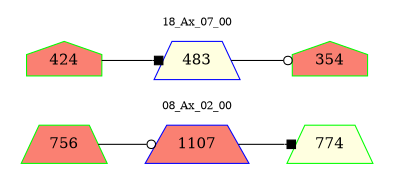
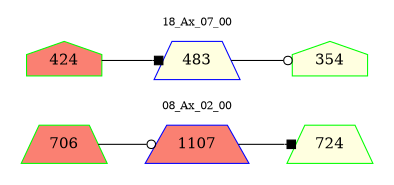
(330, 60) -> (330, 60)
(64, 144) -> (64, 144)
(330, 144) -> (330, 144)
